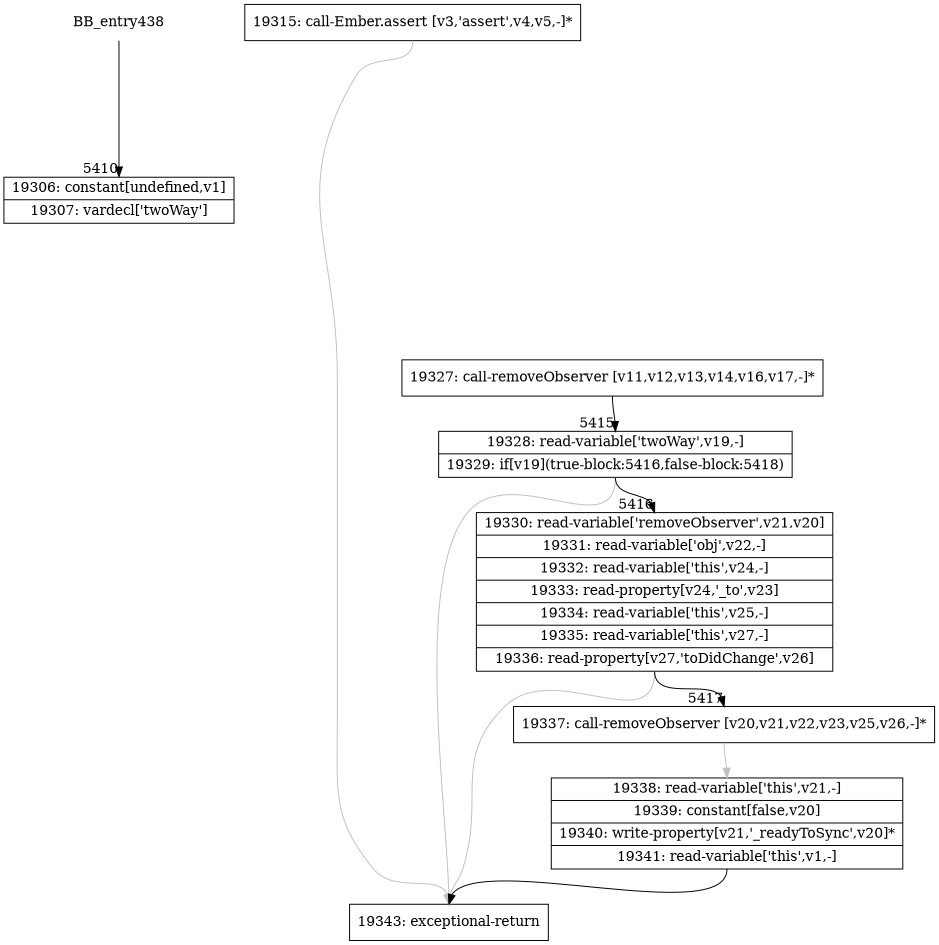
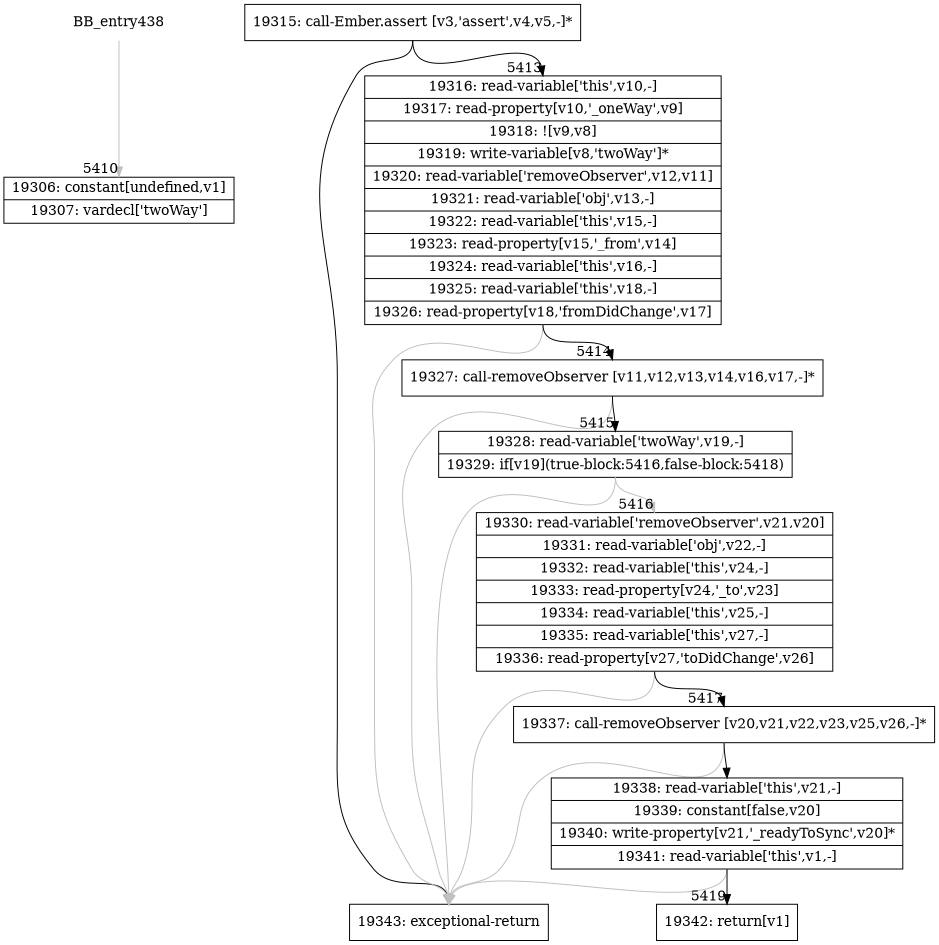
(119, 104) -> (119, 104)
none -> (543, 200)
(337, 477) -> (337, 477)
(630, 493) -> (630, 493)
none -> (409, 557)
(725, 755) -> (725, 755)
none -> (564, 768)
(593, 887) -> (593, 887)
none -> (727, 922)
